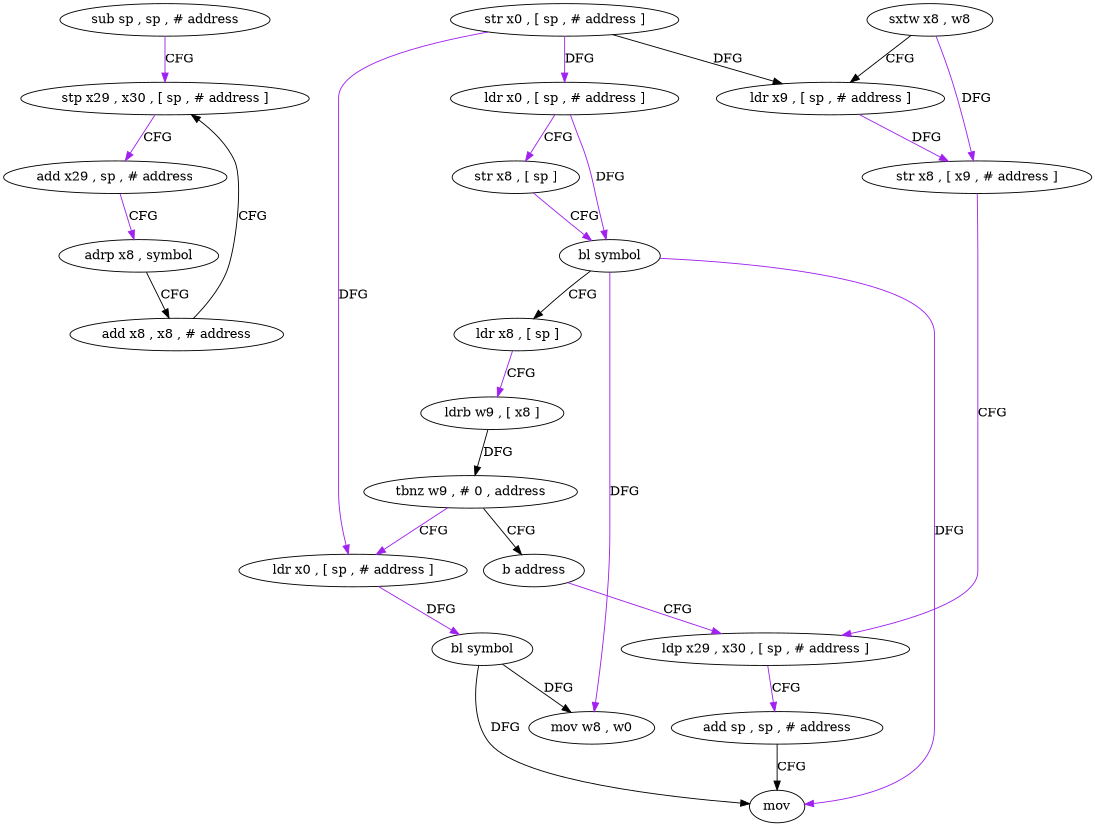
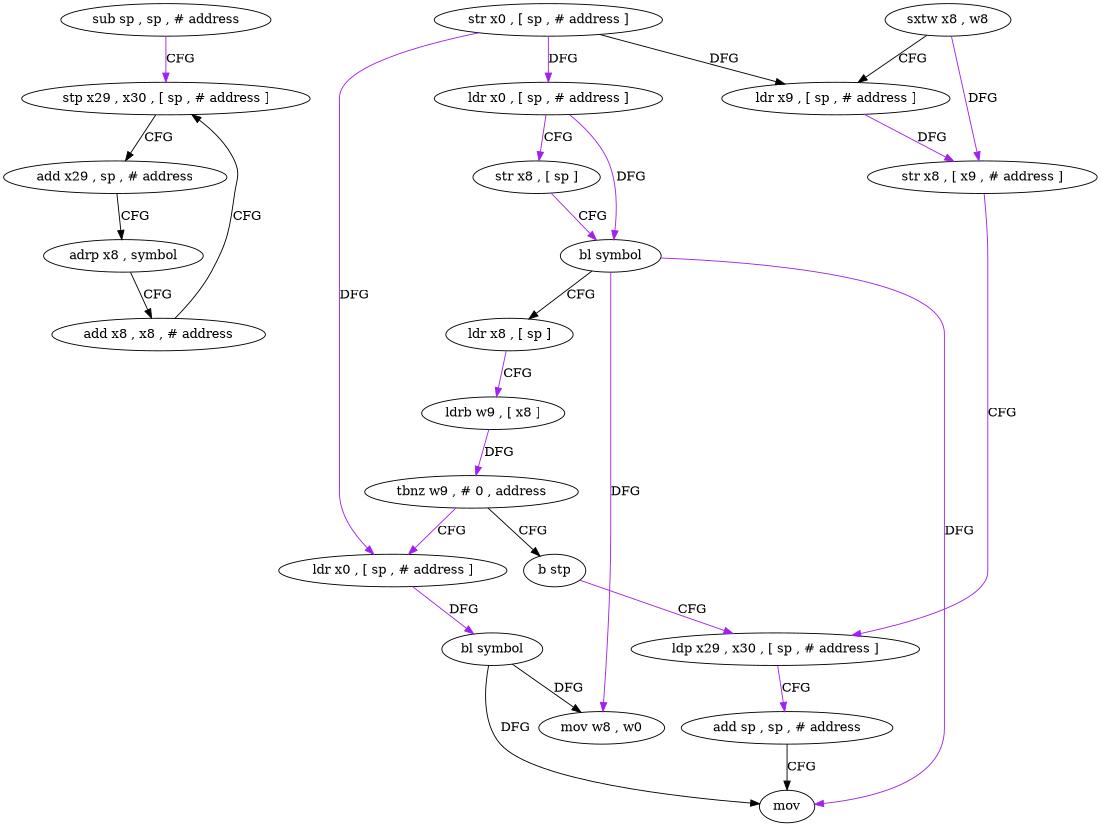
(143, 134) -> (143, 134)
(126, 212) -> (119, 212)
(483, 448) -> (484, 448)
(534, 571) -> (555, 571)
